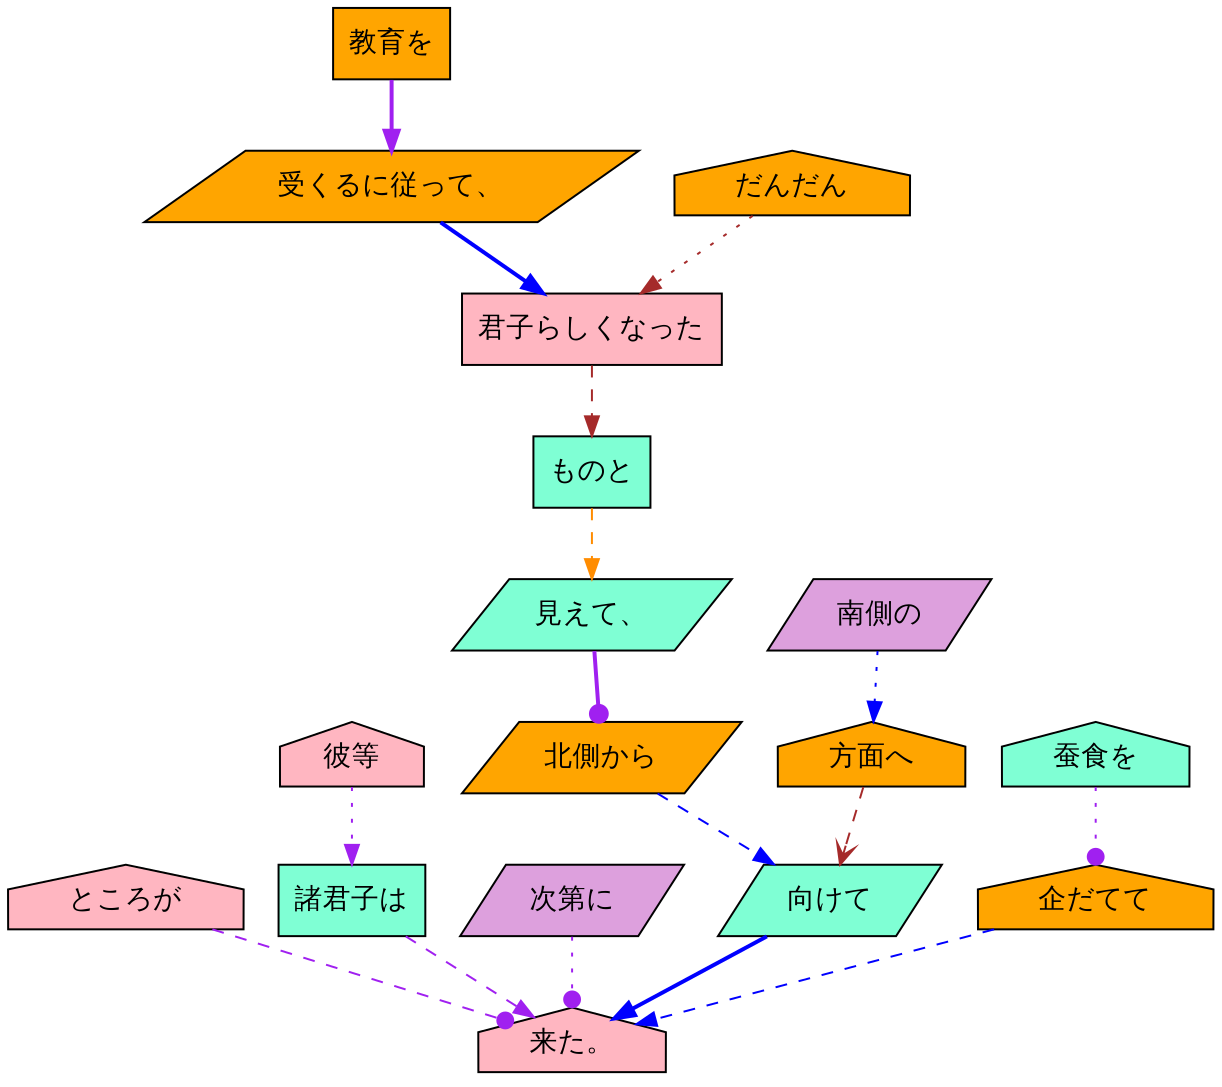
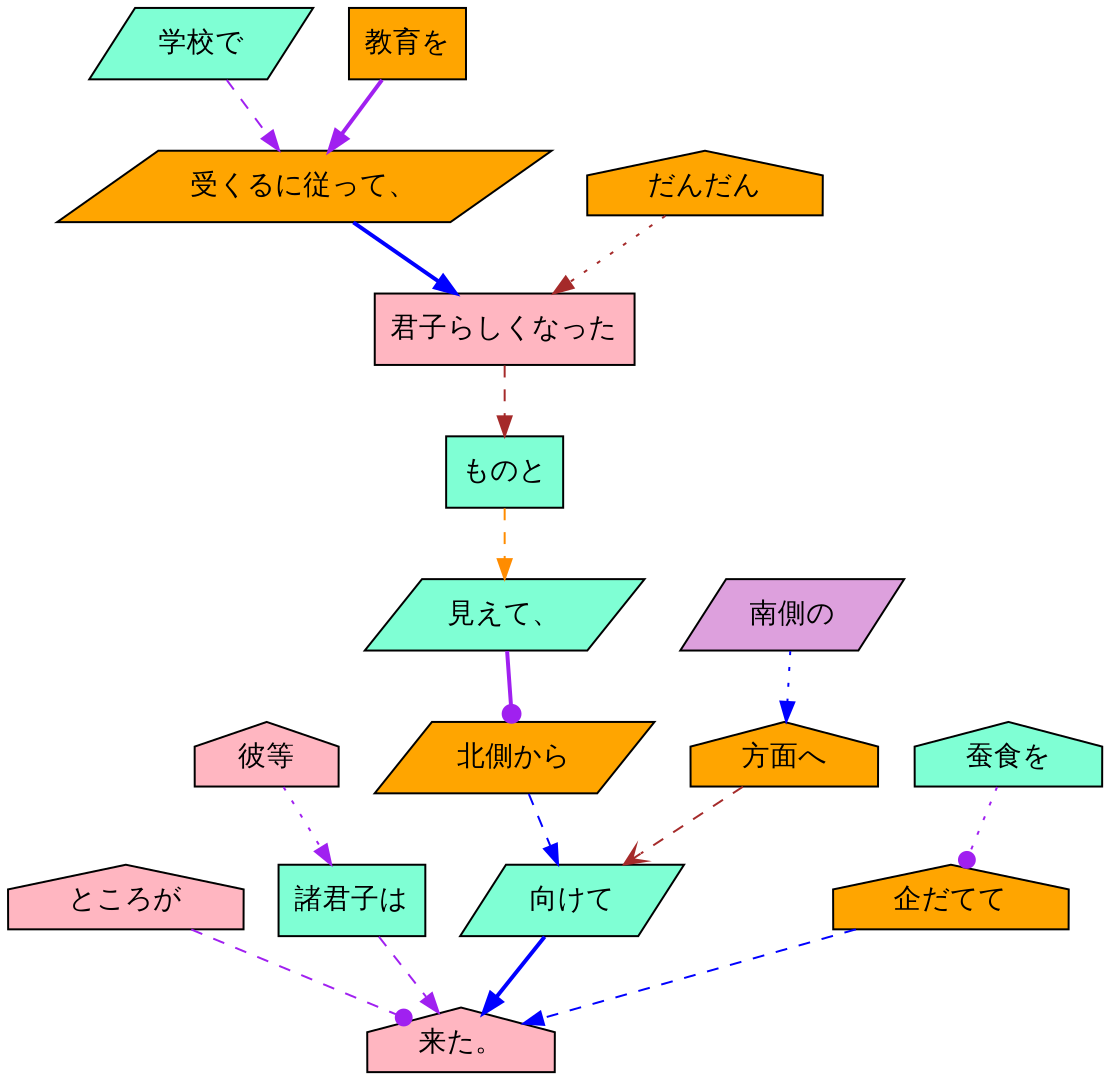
none -> (201, 44)
(572, 900) -> none
